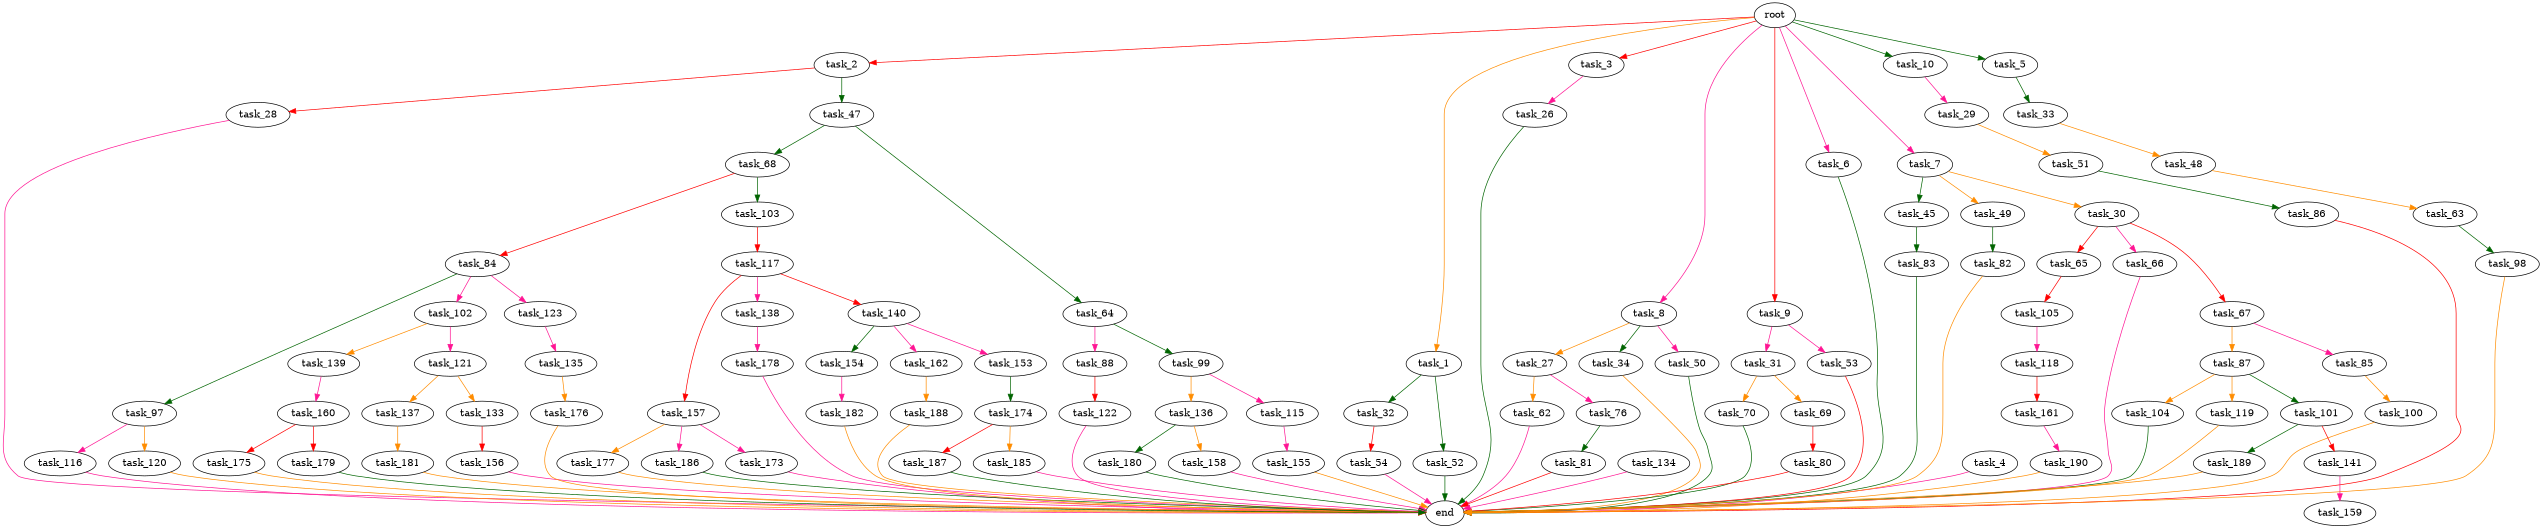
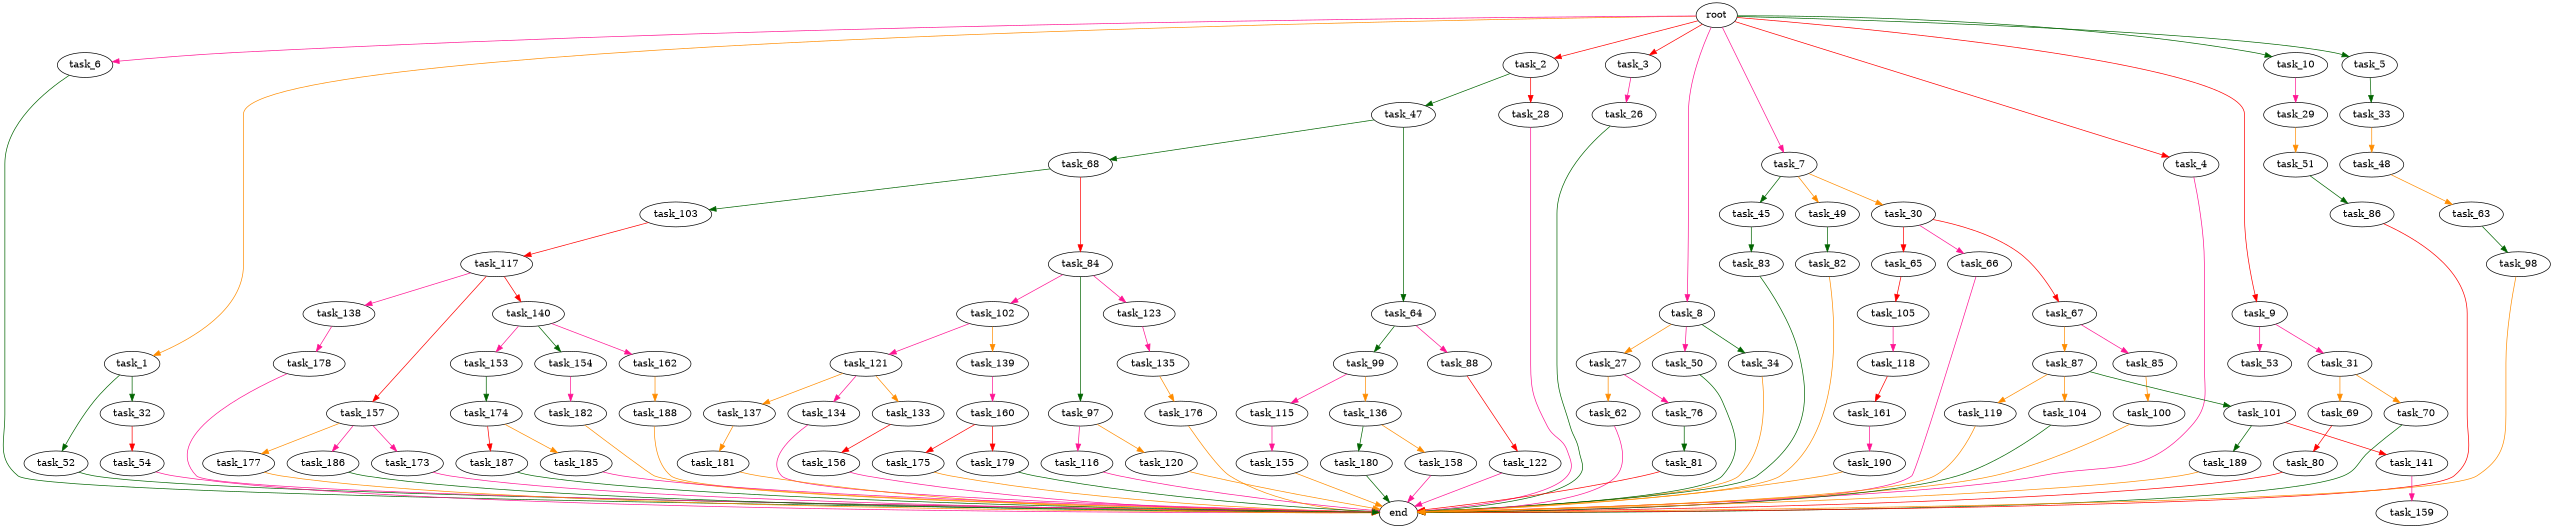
none -> (1948, 88)
none -> (847, 386)
(1716, 501) -> none
